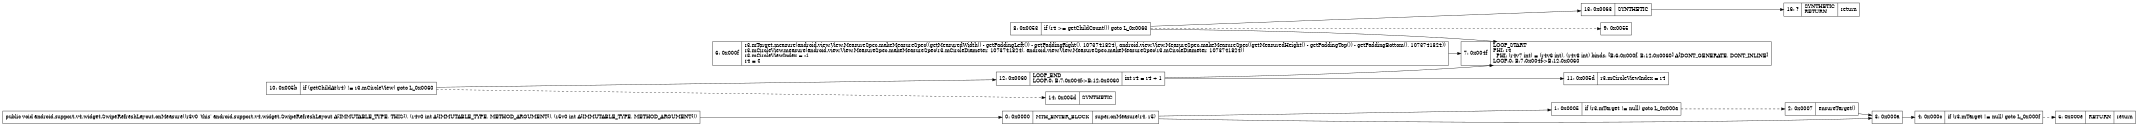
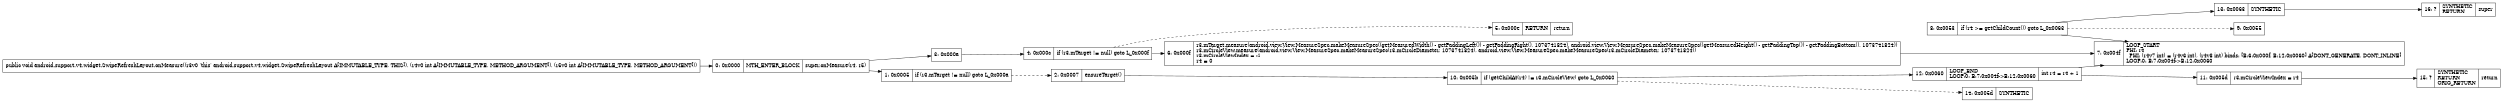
(1849, 9) -> (2486, 9)
none -> (1156, 54)
none -> (2459, 78)
(1863, 114) -> (1284, 77)
